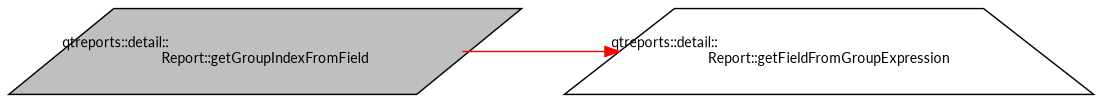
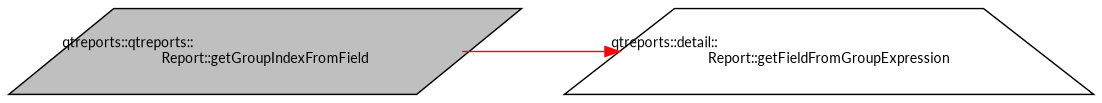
(265, 52) -> (265, 52)
